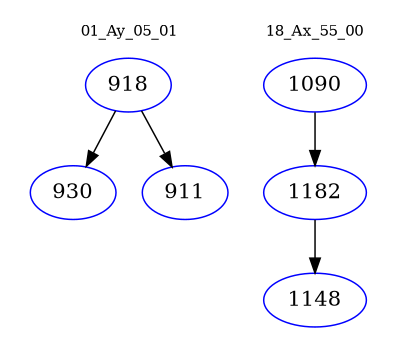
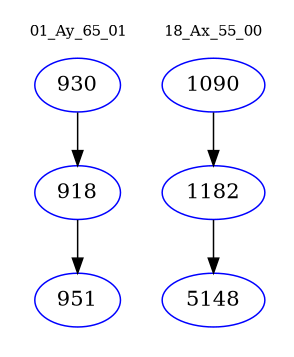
(129, 32) -> (78, 32)
(104, 132) -> (78, 132)
(185, 193) -> (78, 300)
(315, 300) -> (214, 300)
